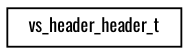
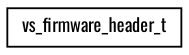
(94, 27) -> (94, 27)
